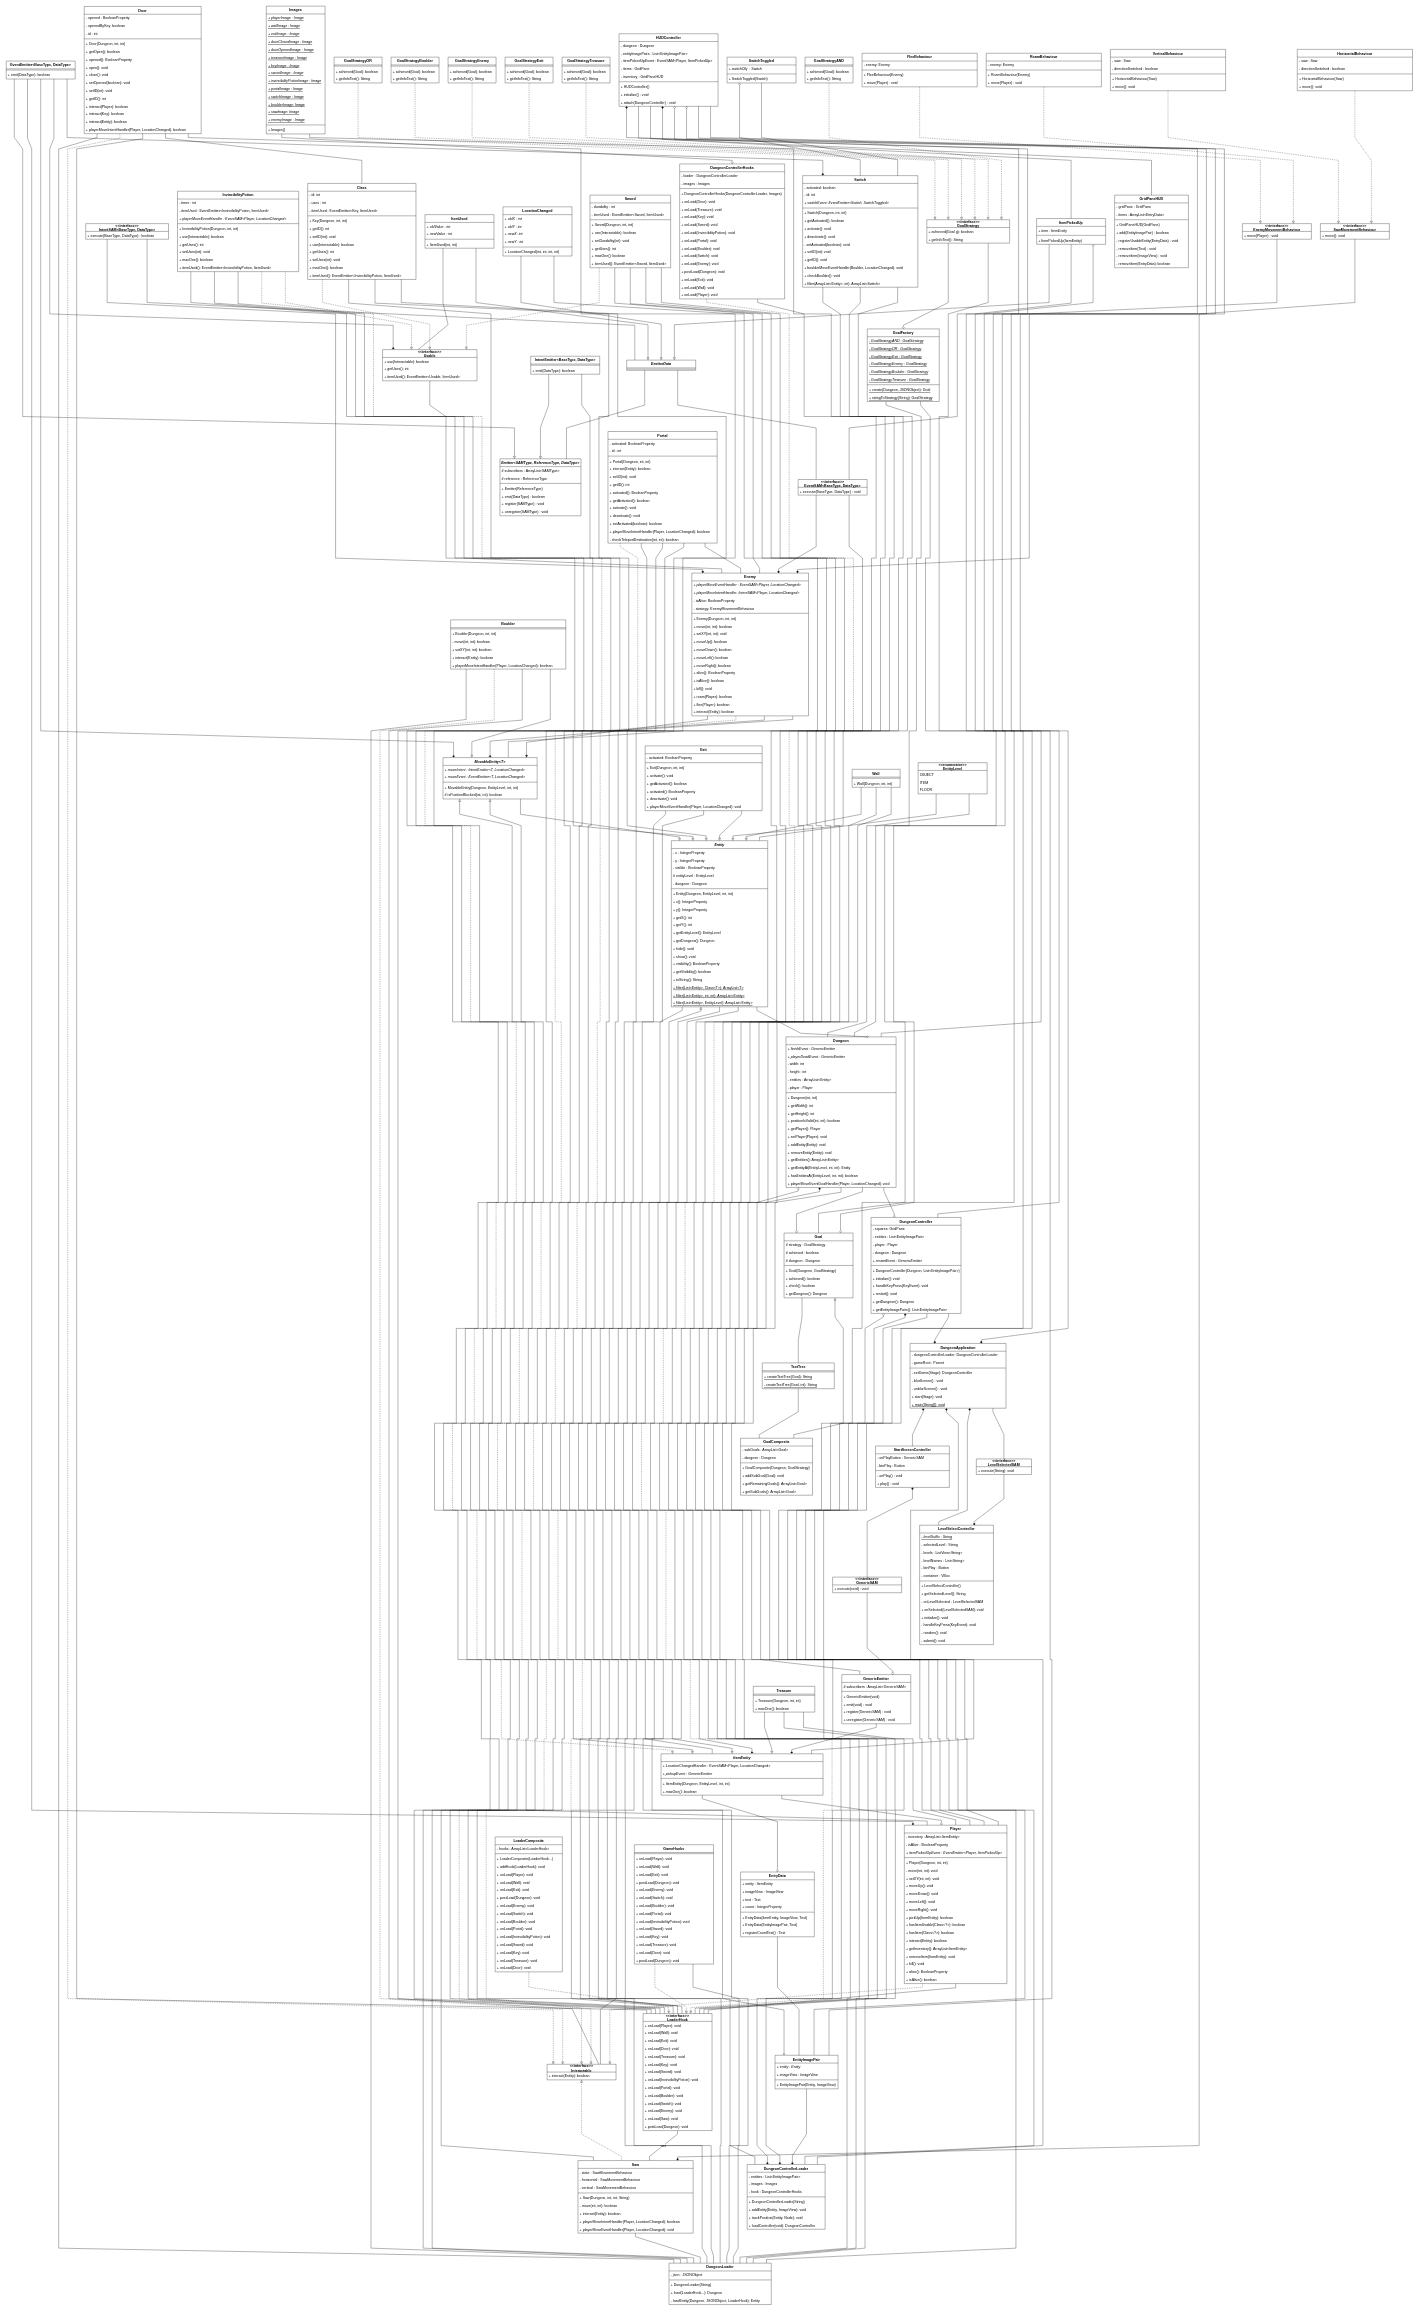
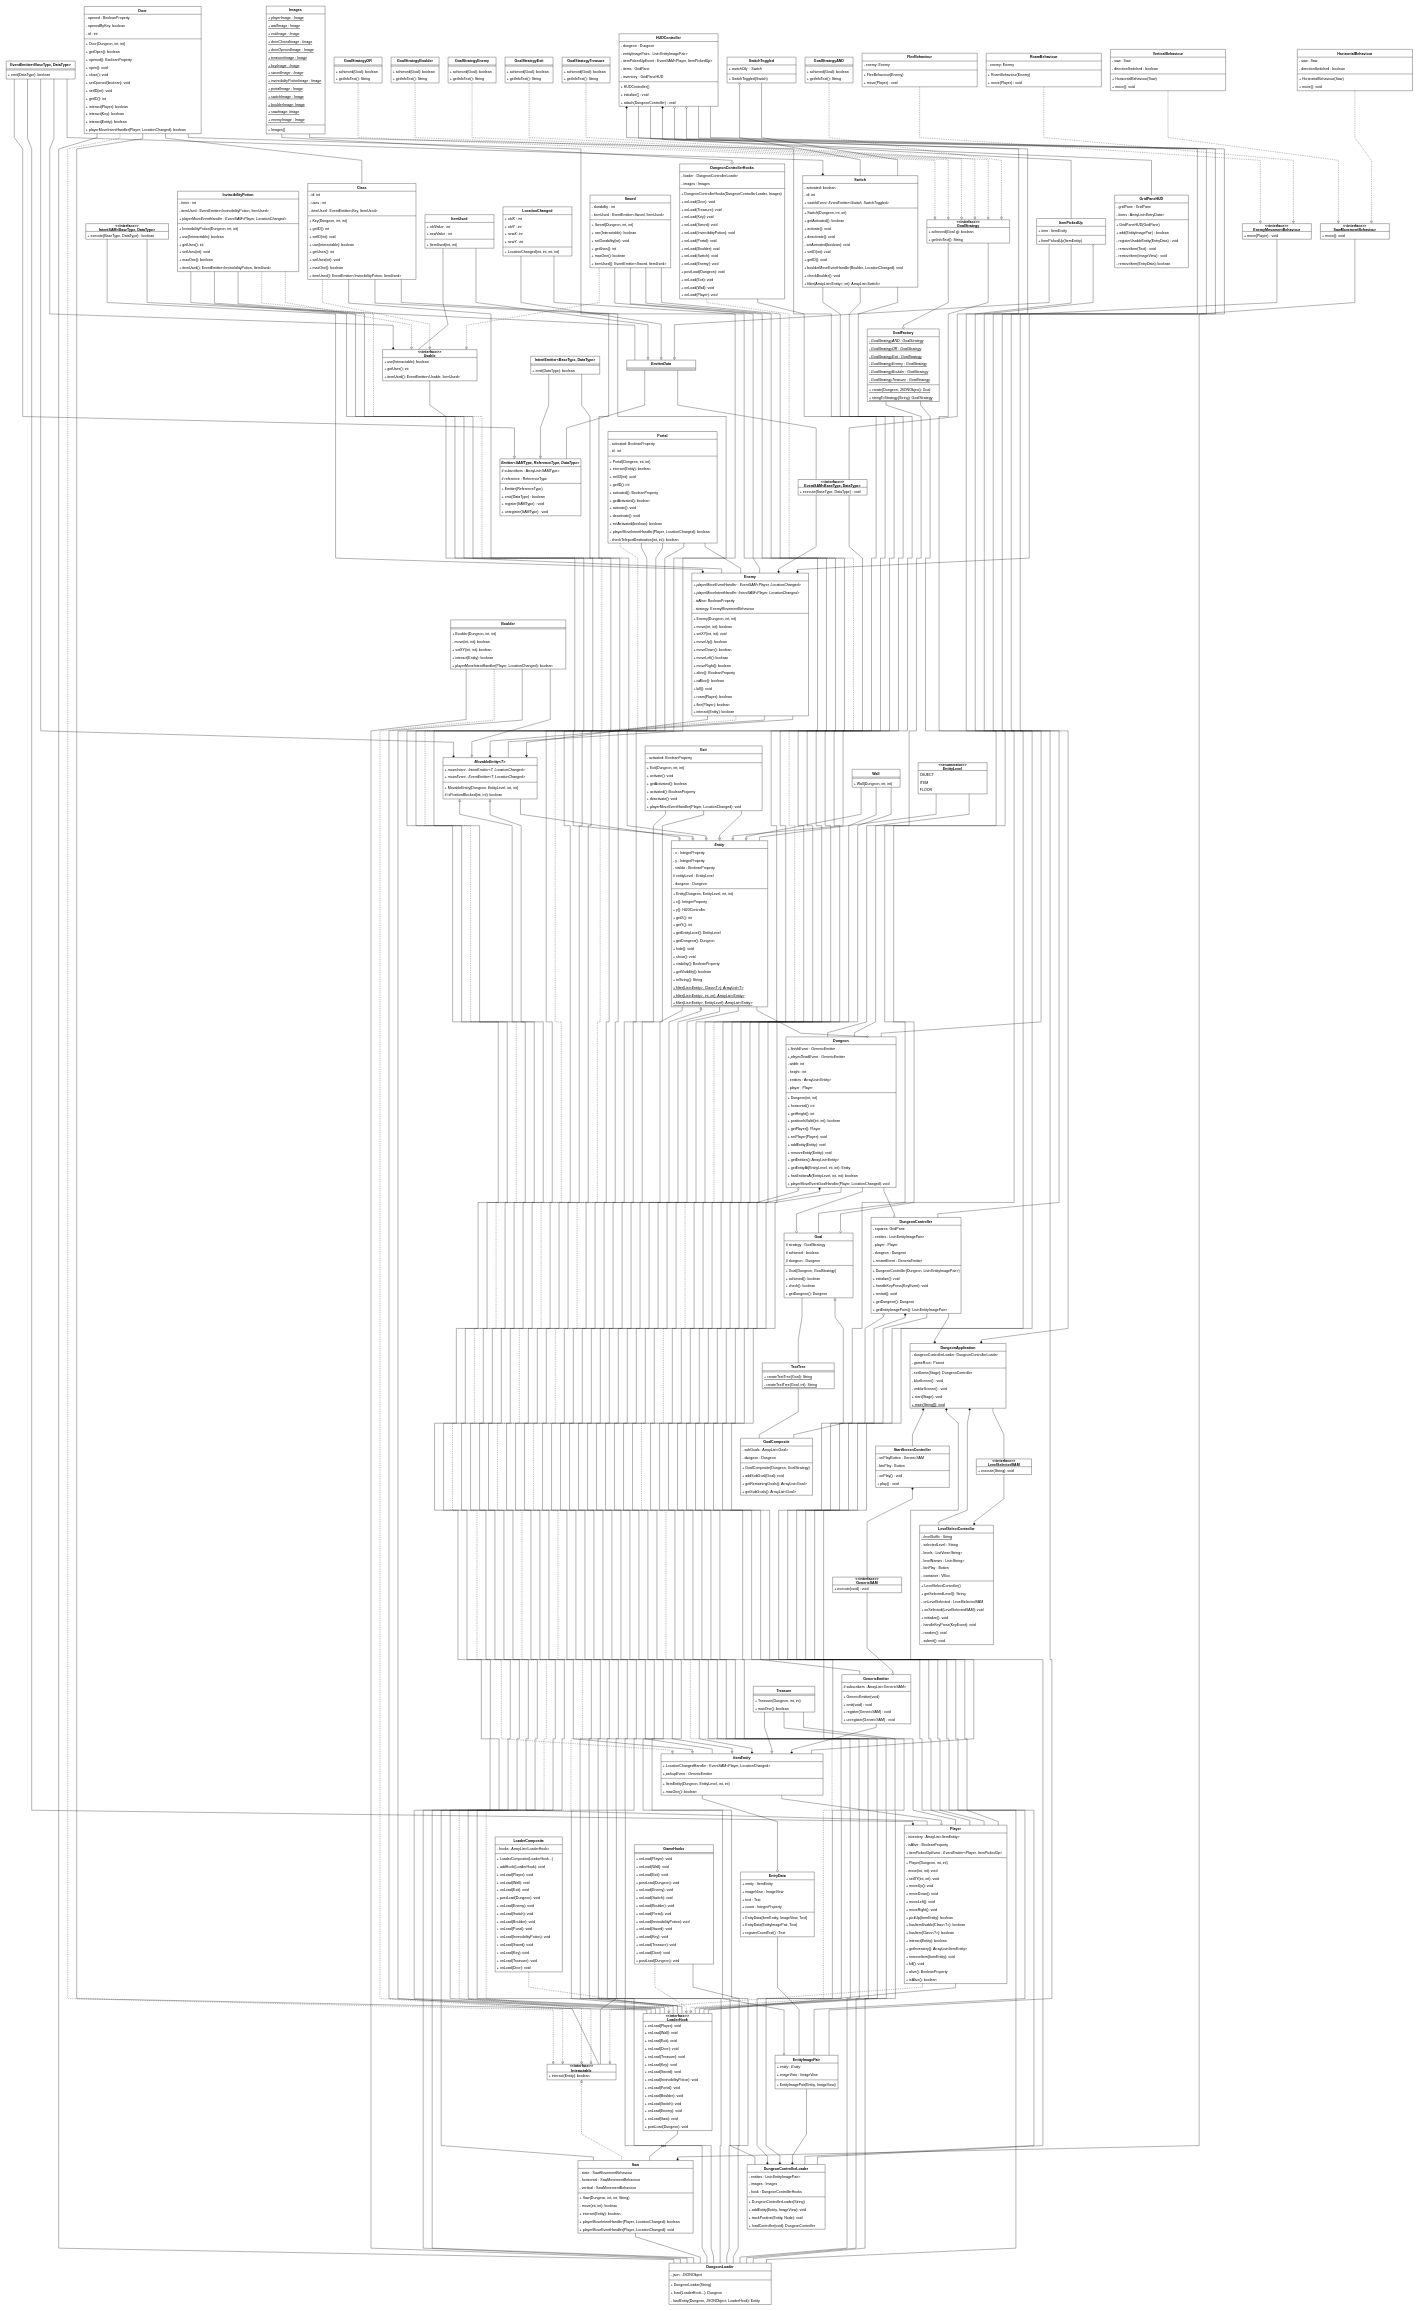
(694, 910) -> (691, 910)
(803, 1106) -> (804, 1106)
